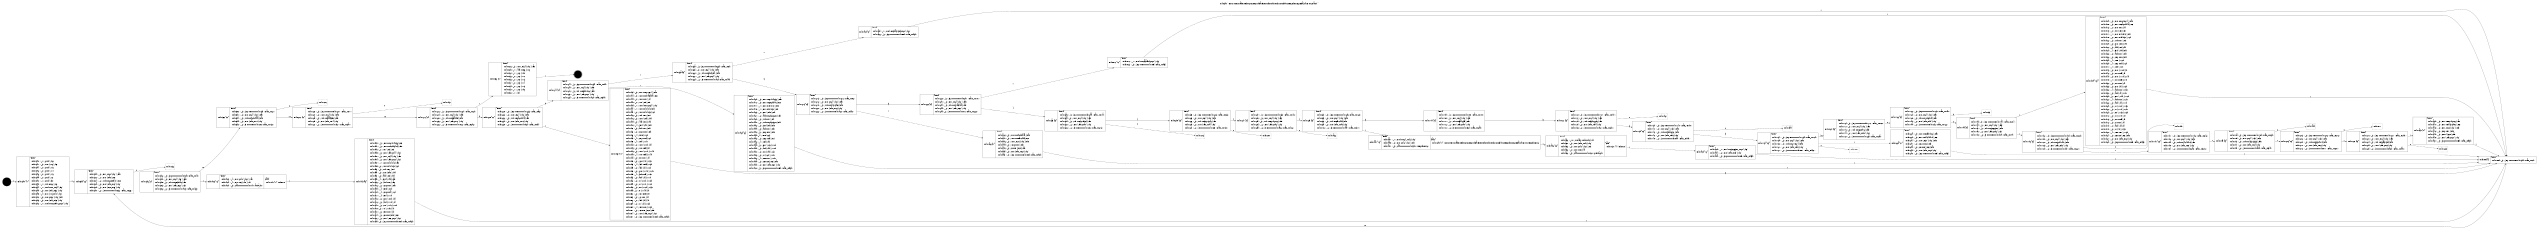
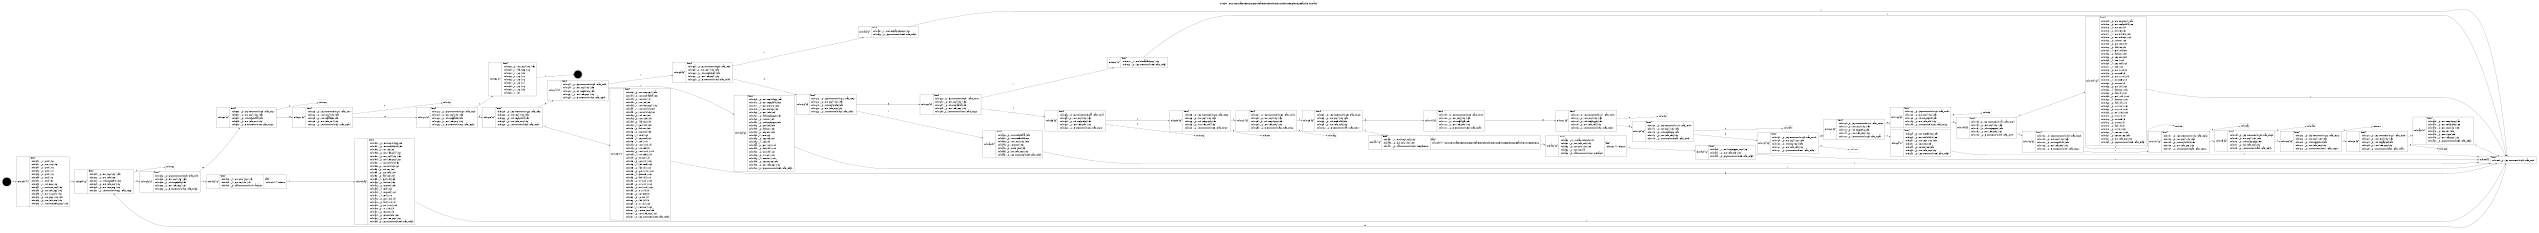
none -> (2245, 126)
(1854, 143) -> (1887, 136)
none -> (136, 182)
